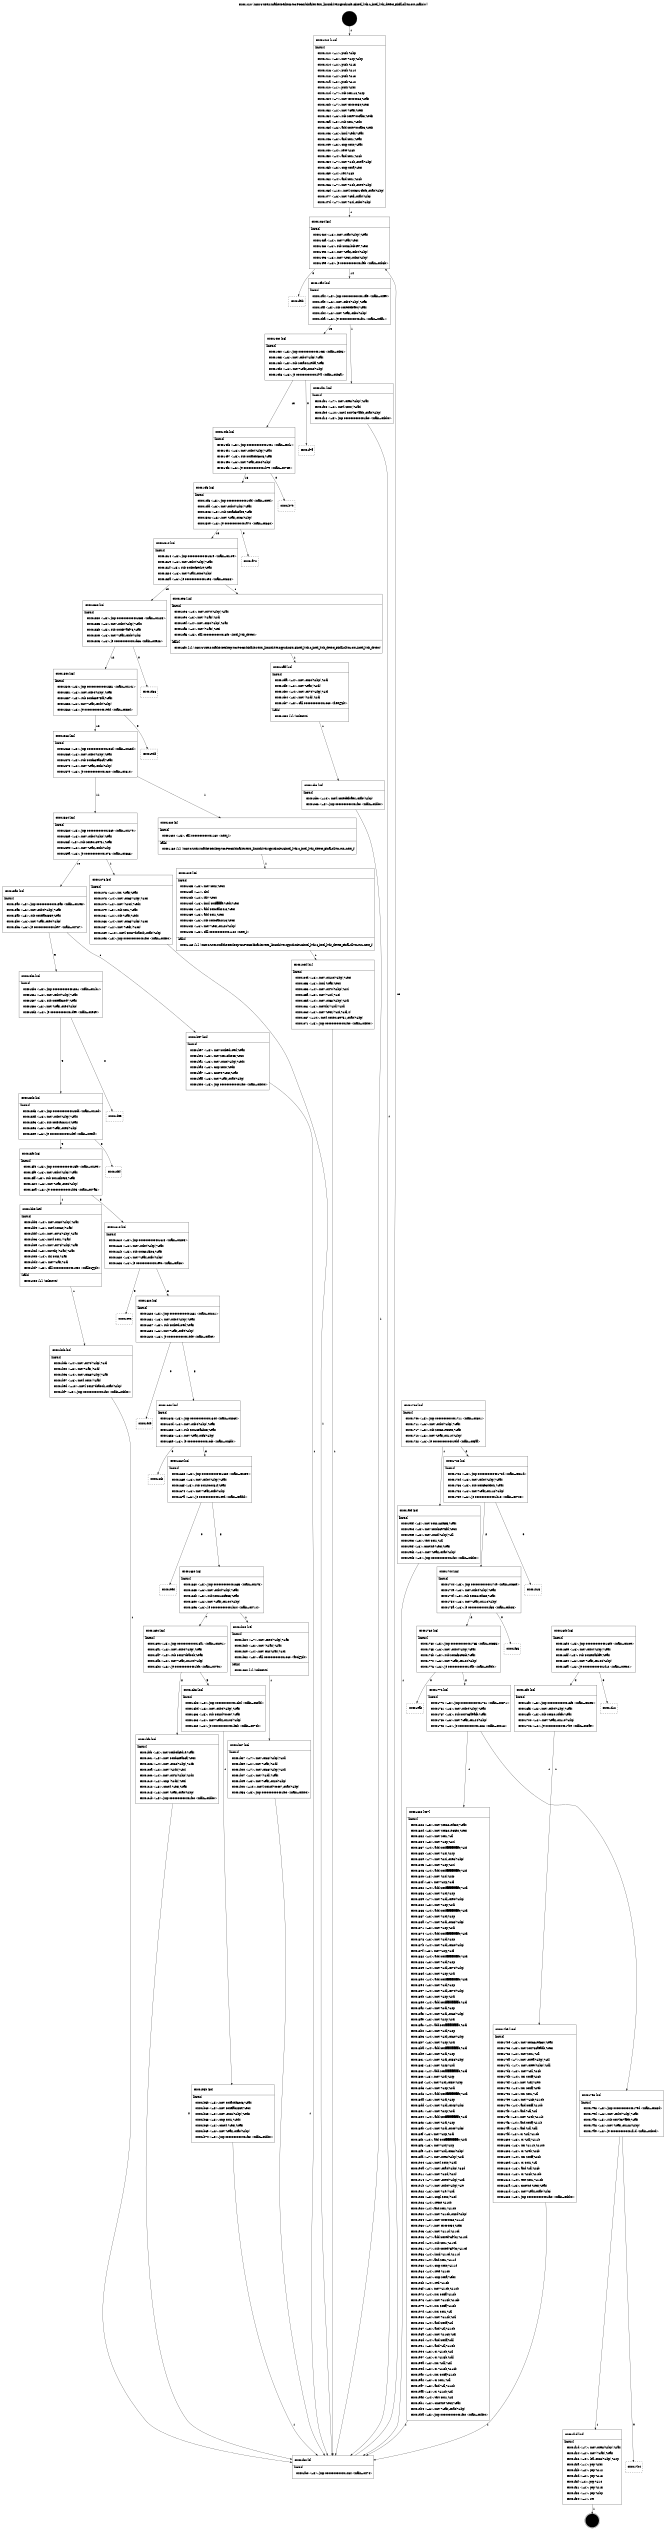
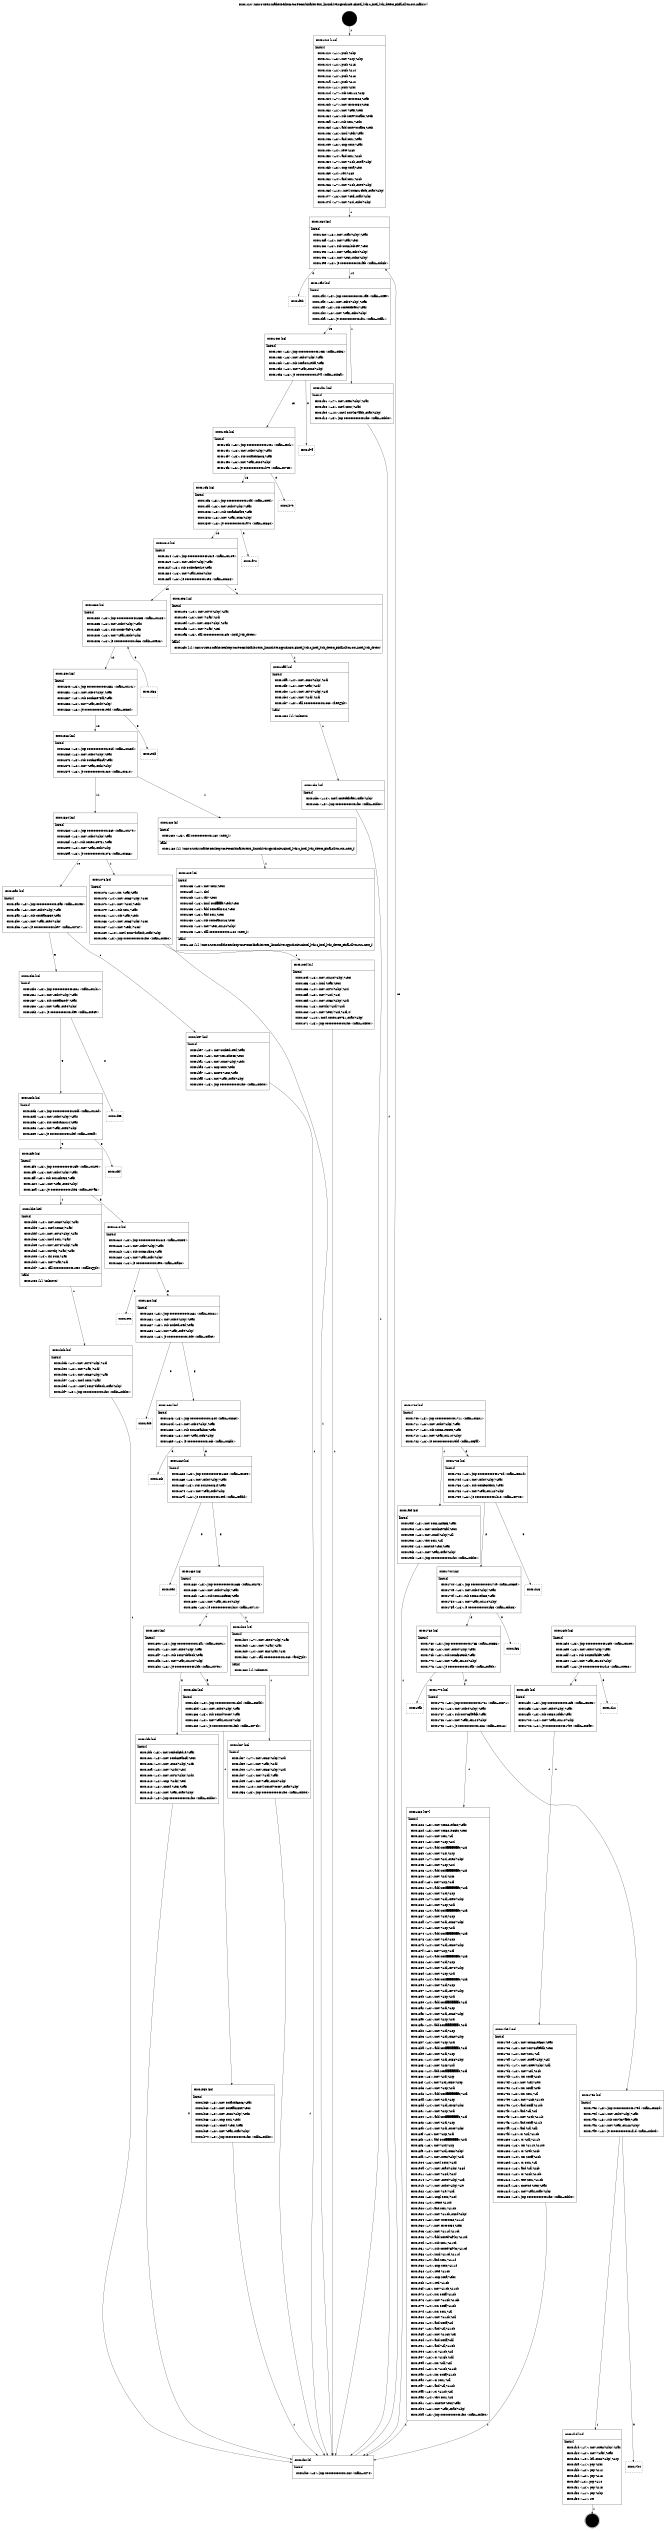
(140, 666) -> (141, 666)
(313, 954) -> (230, 952)
